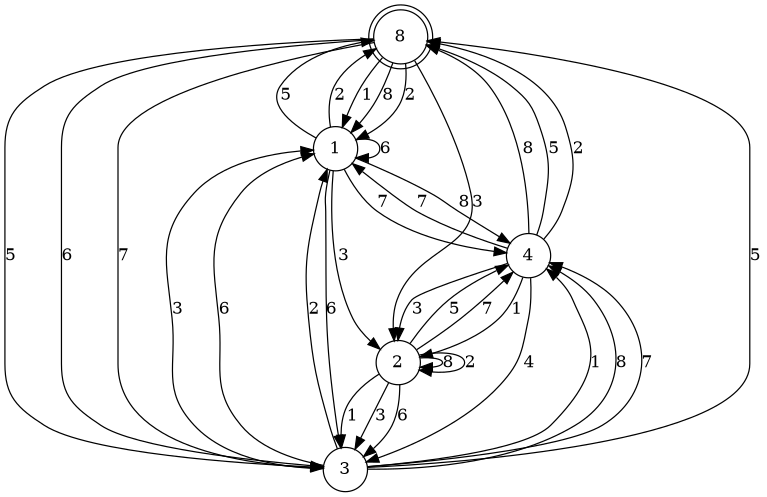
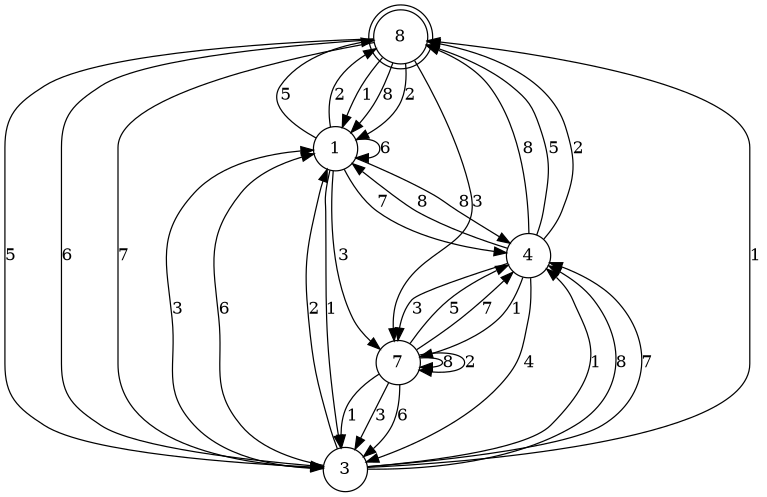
(423, 202) -> (423, 202)
(756, 256) -> (756, 256)
(332, 309) -> (332, 309)
(398, 363) -> (398, 363)
